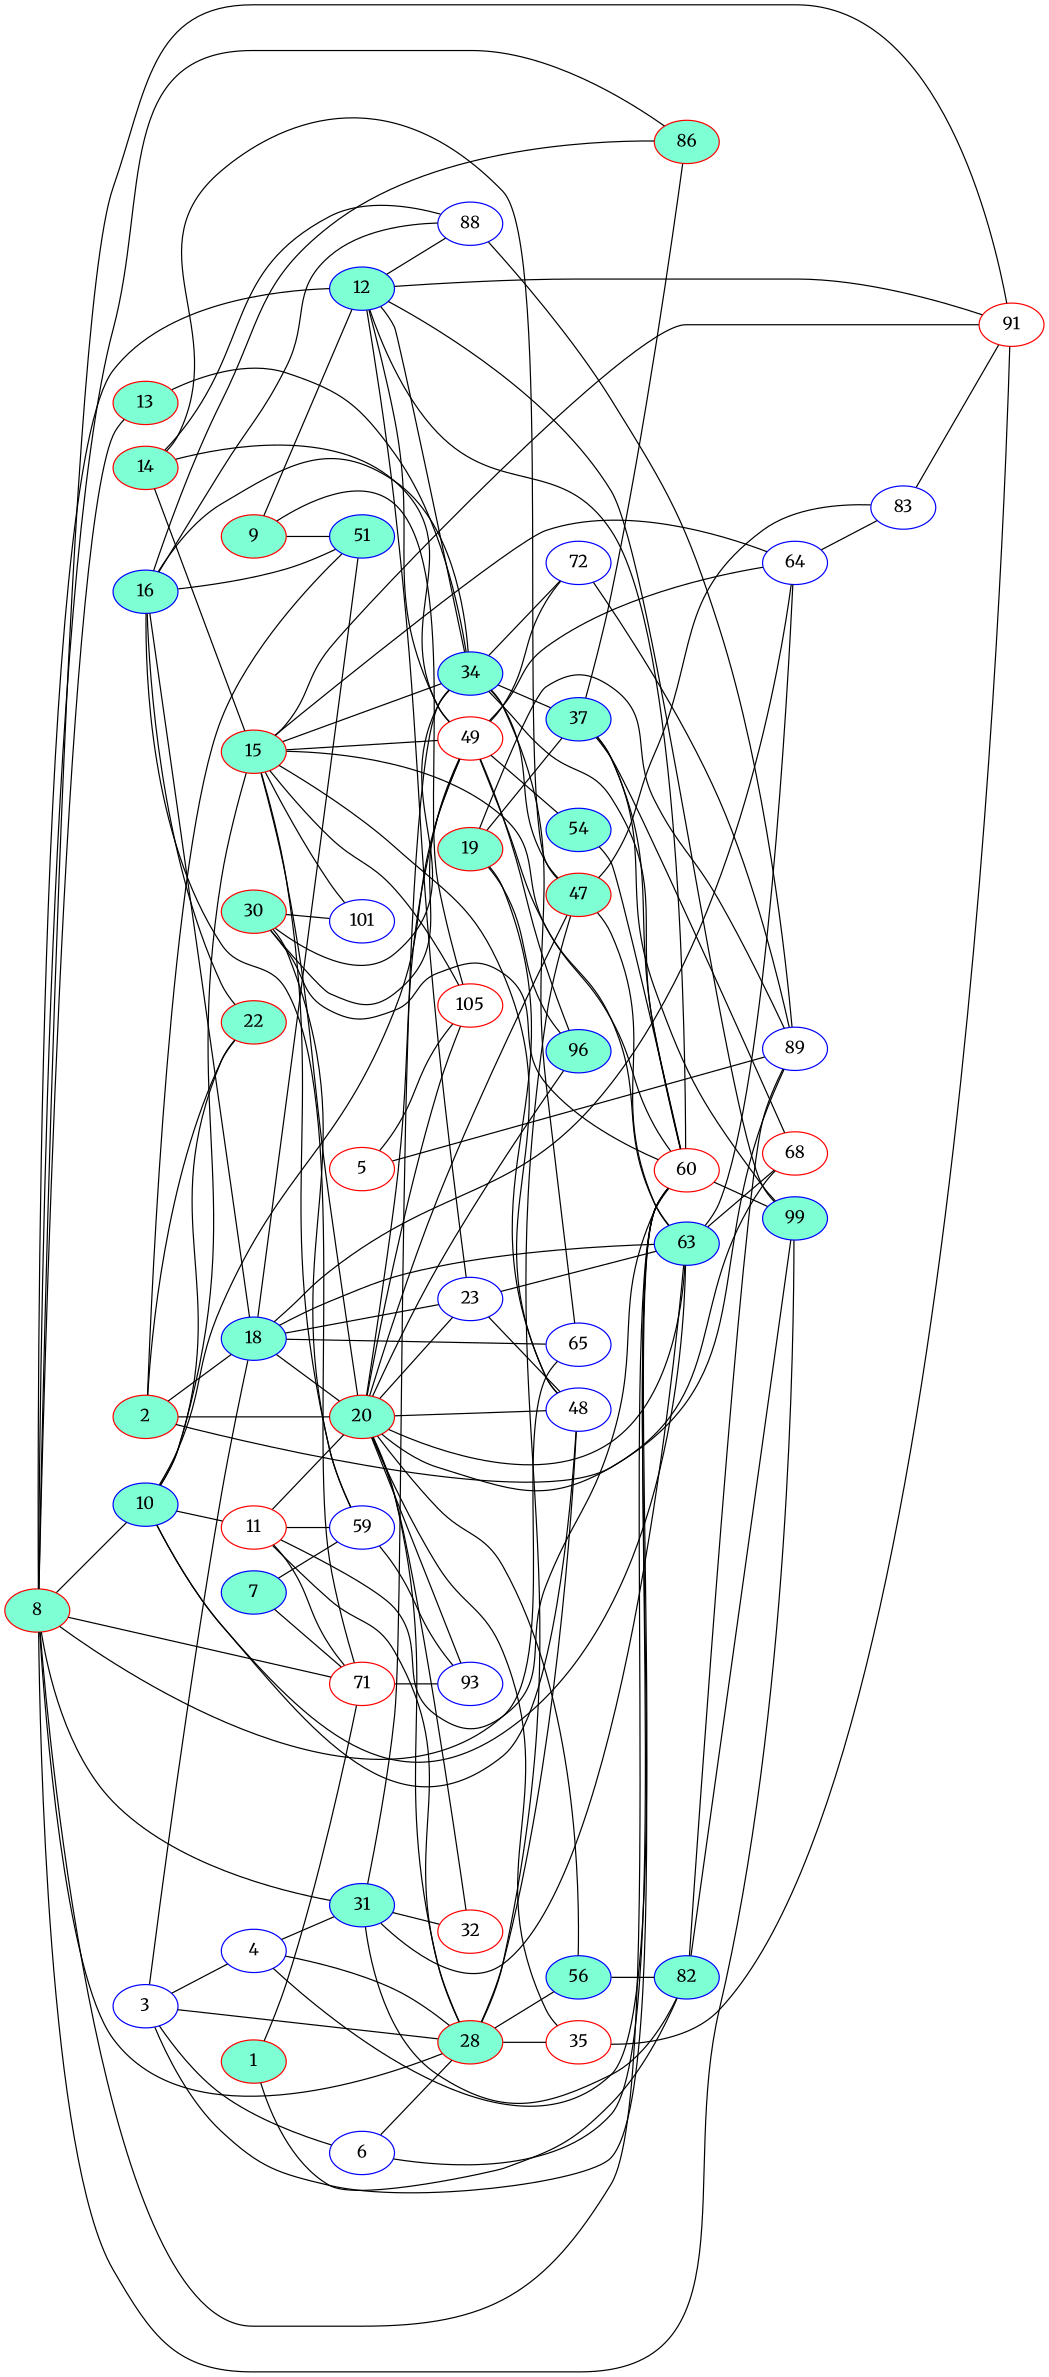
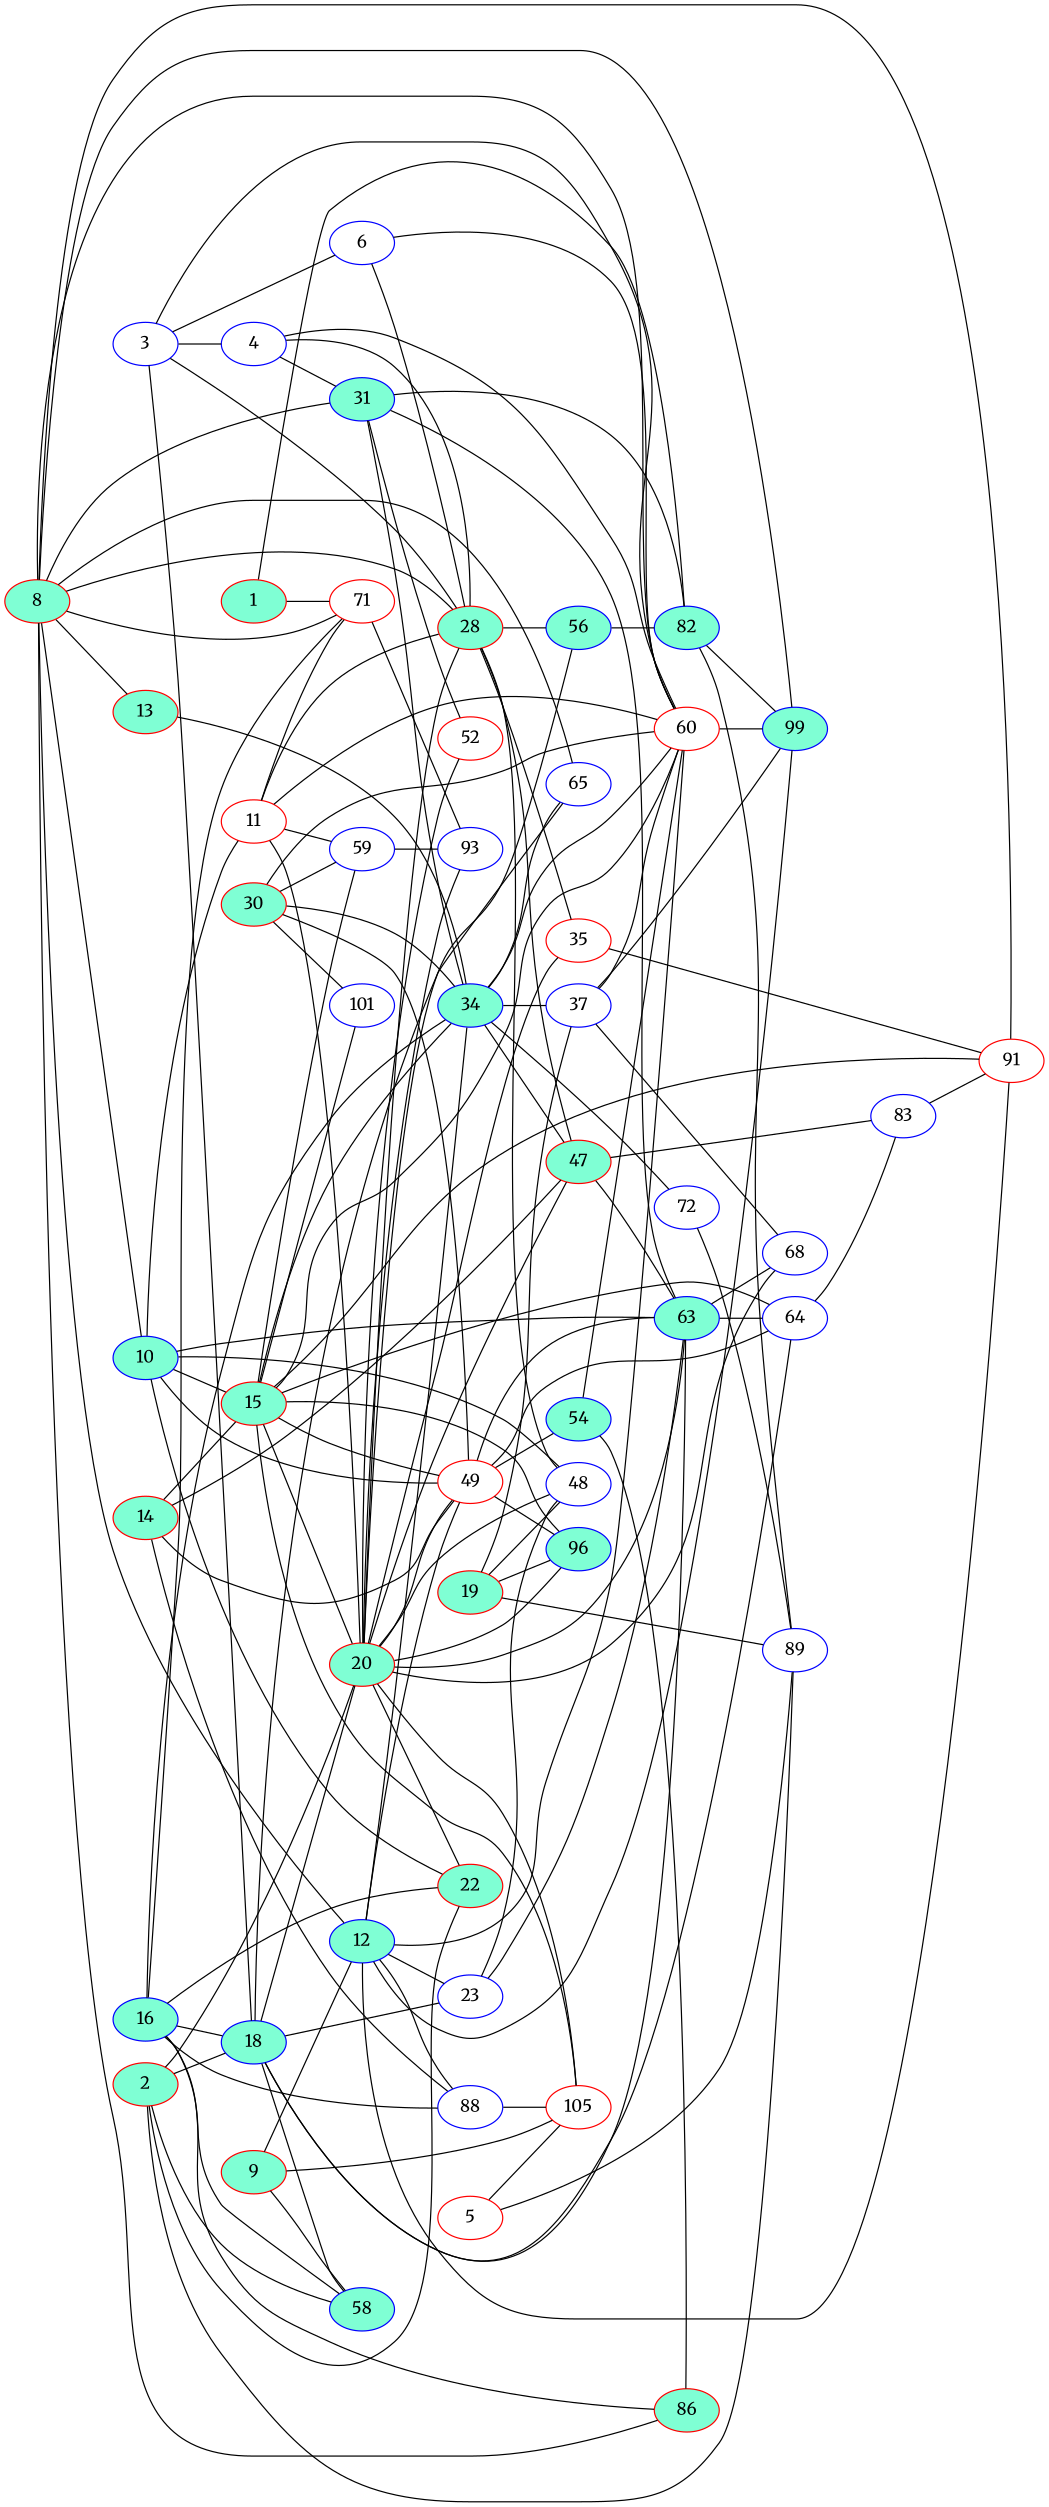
(642, 432) -> (677, 1907)
(362, 536) -> (362, 2309)
(712, 605) -> (525, 2107)
(526, 652) -> none
(579, 719) -> (579, 1006)
(510, 996) -> (439, 1420)
(795, 1153) -> (795, 1253)
(416, 1358) -> (416, 1775)
(254, 1592) -> none
(470, 1932) -> (470, 739)
